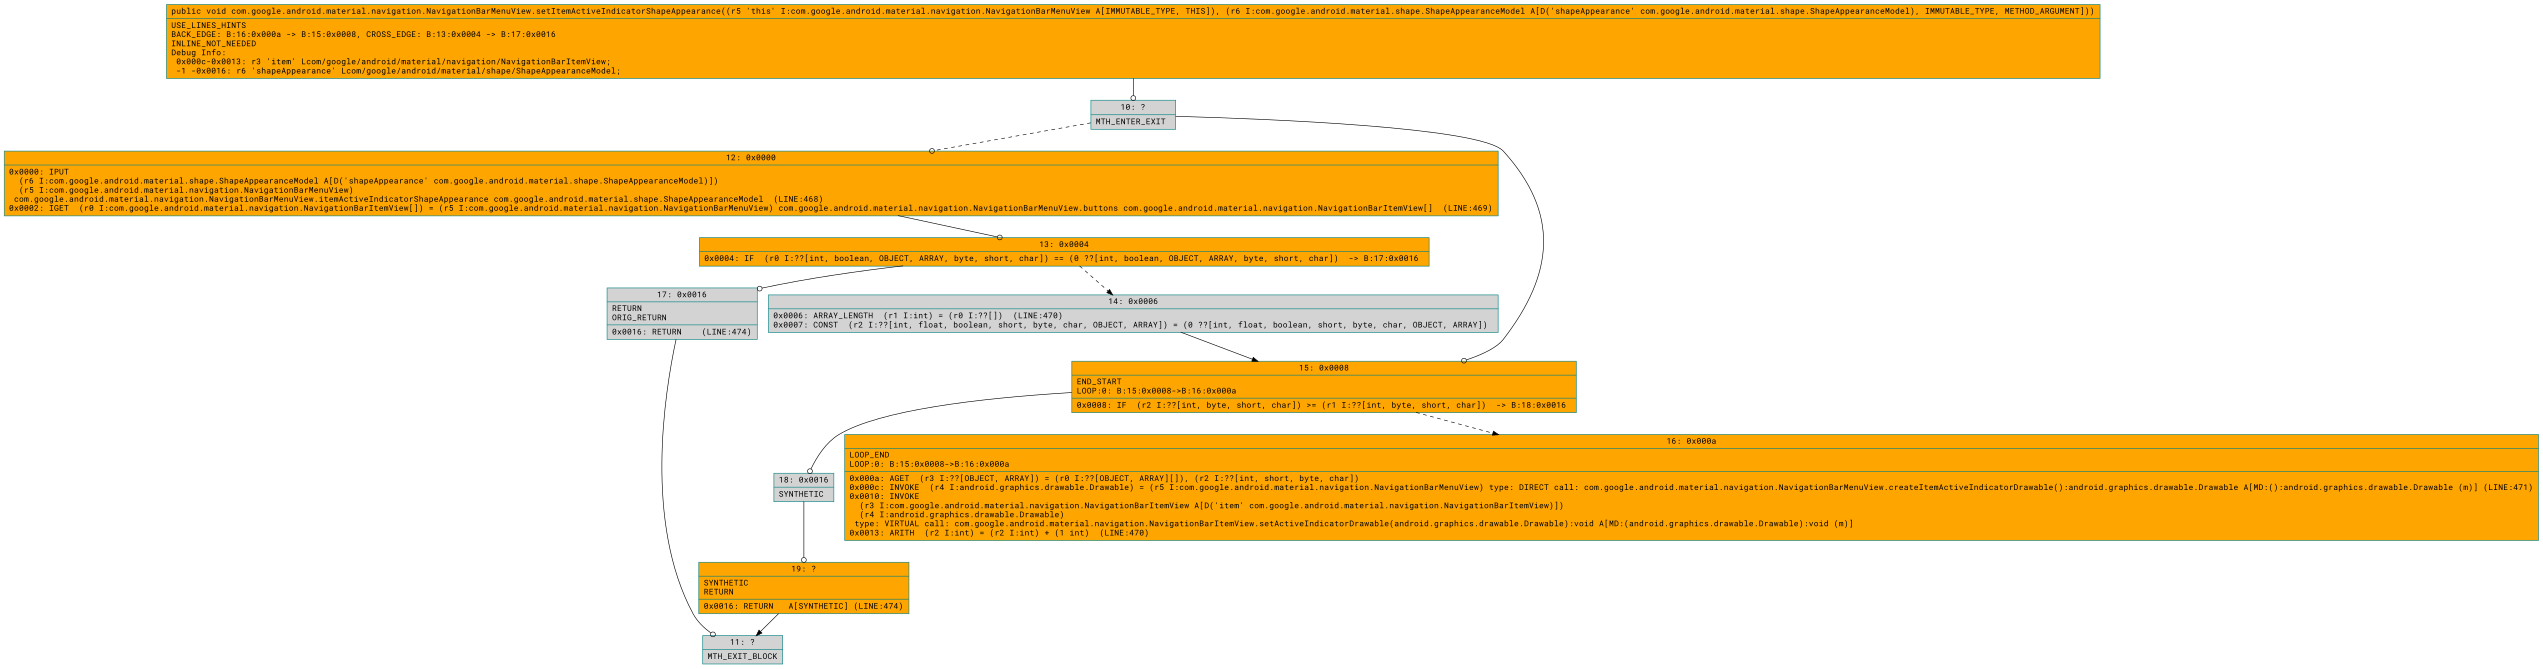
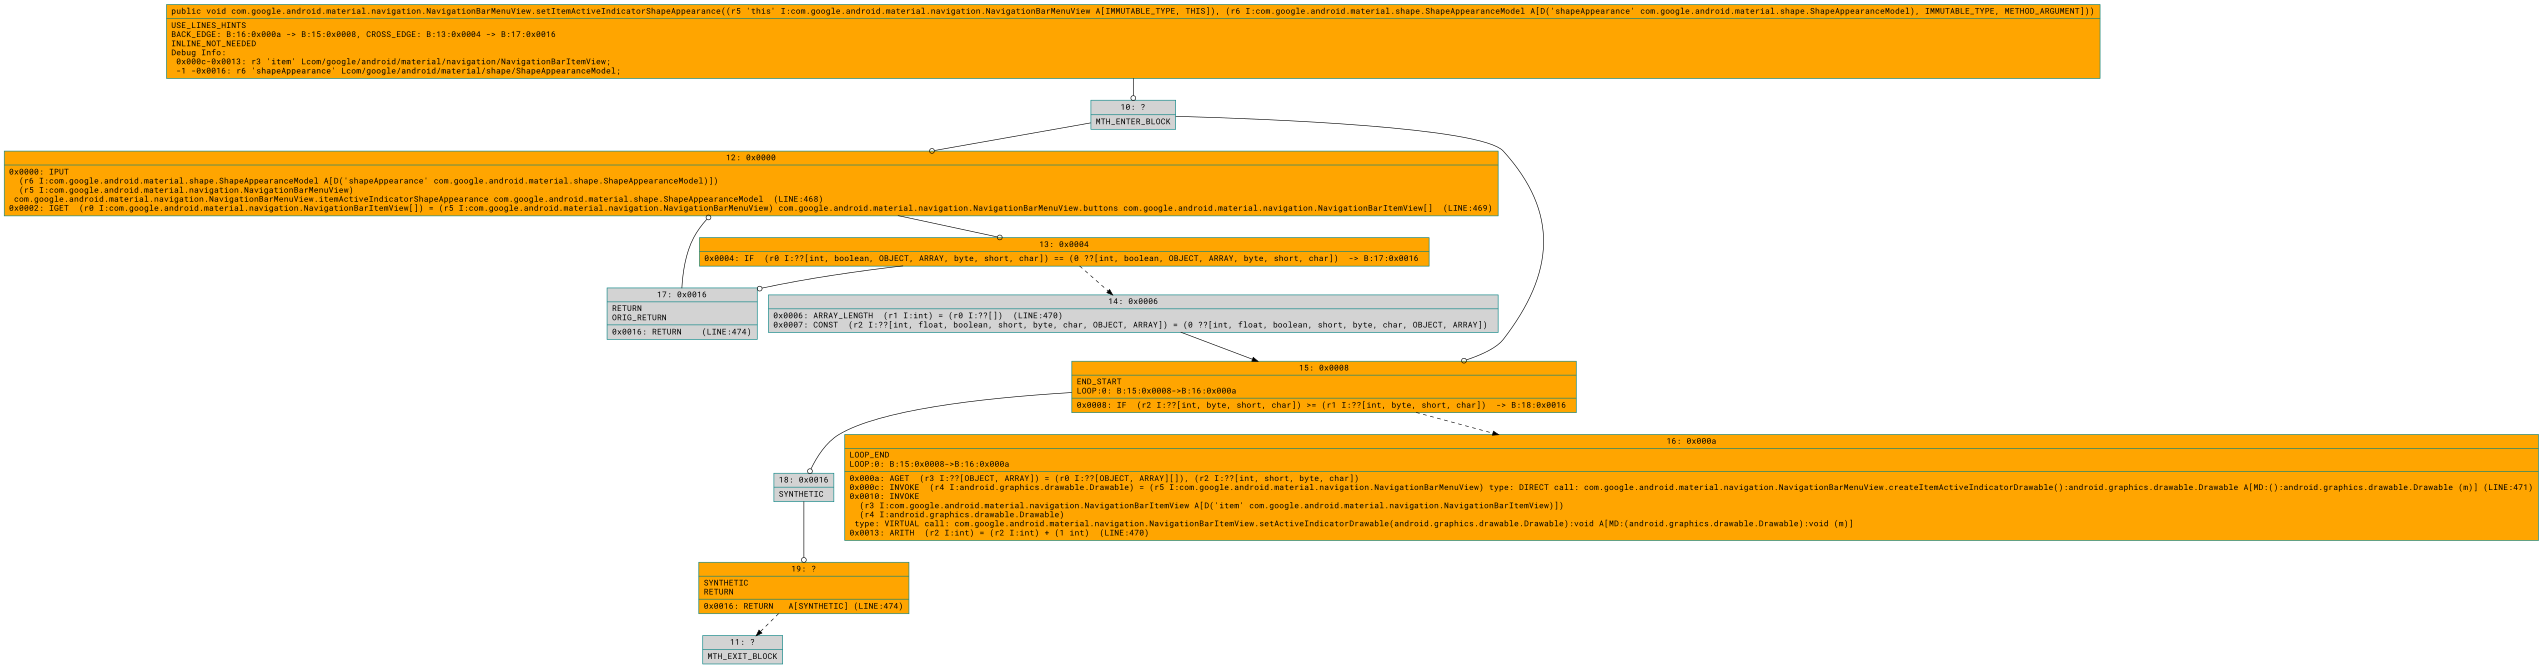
(1131, 122) -> (1133, 122)
(1013, 137) -> (1013, 137)
(663, 491) -> (688, 251)
(770, 623) -> (770, 623)
